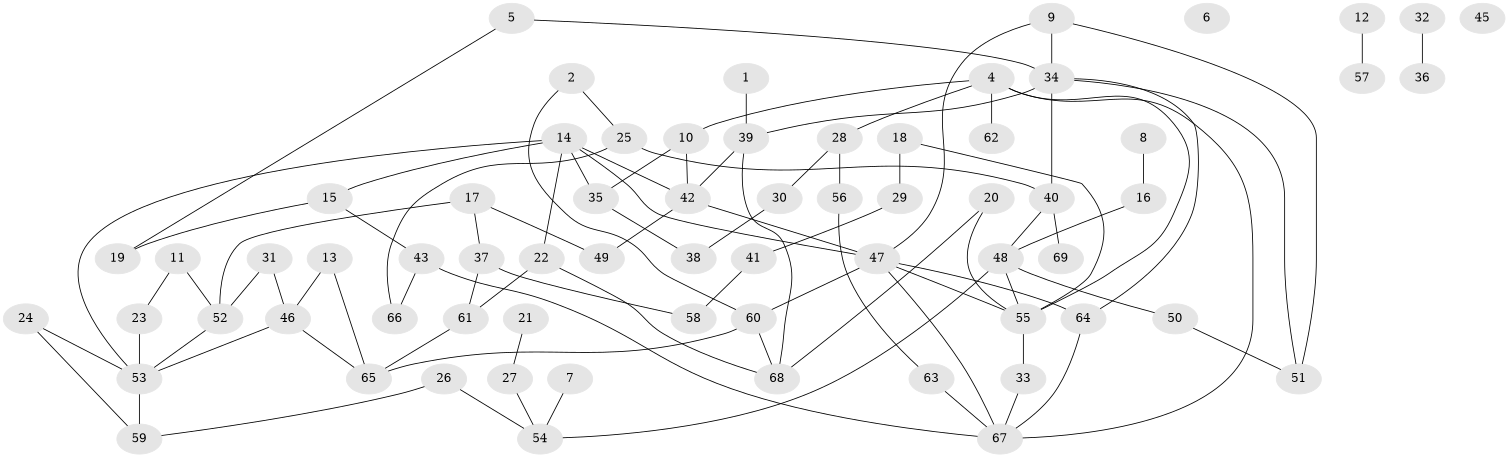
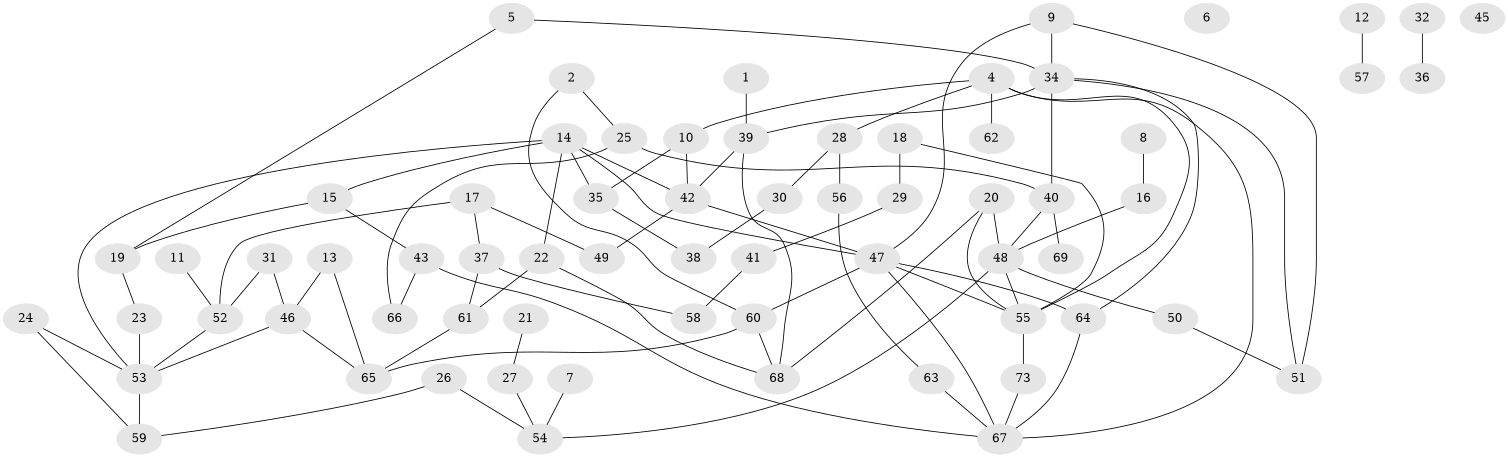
none -> (996, 229)
(159, 289) -> (128, 289)
(1023, 379) -> (1023, 379)
